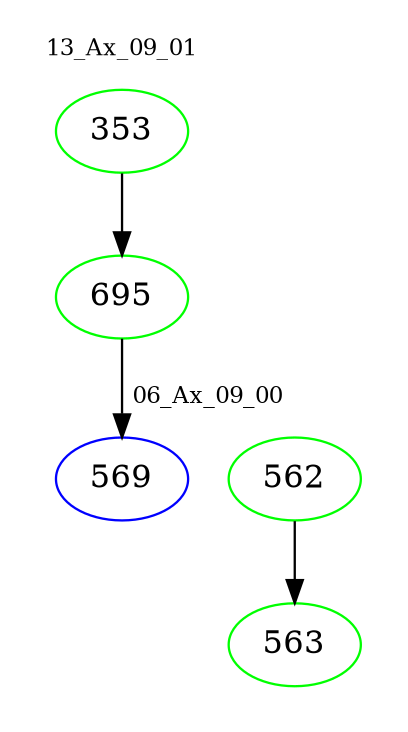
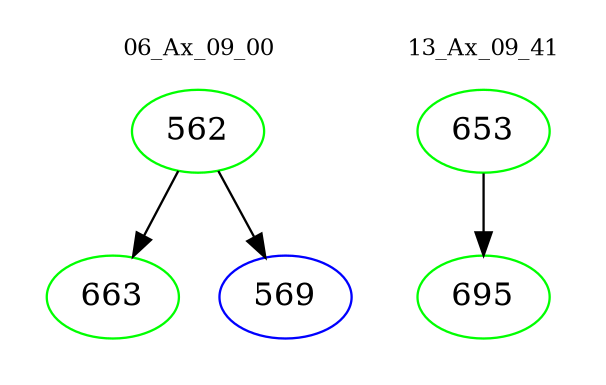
(122, 50) -> (484, 50)
(122, 131) -> (484, 131)
(122, 389) -> (236, 204)
(295, 645) -> (113, 297)
